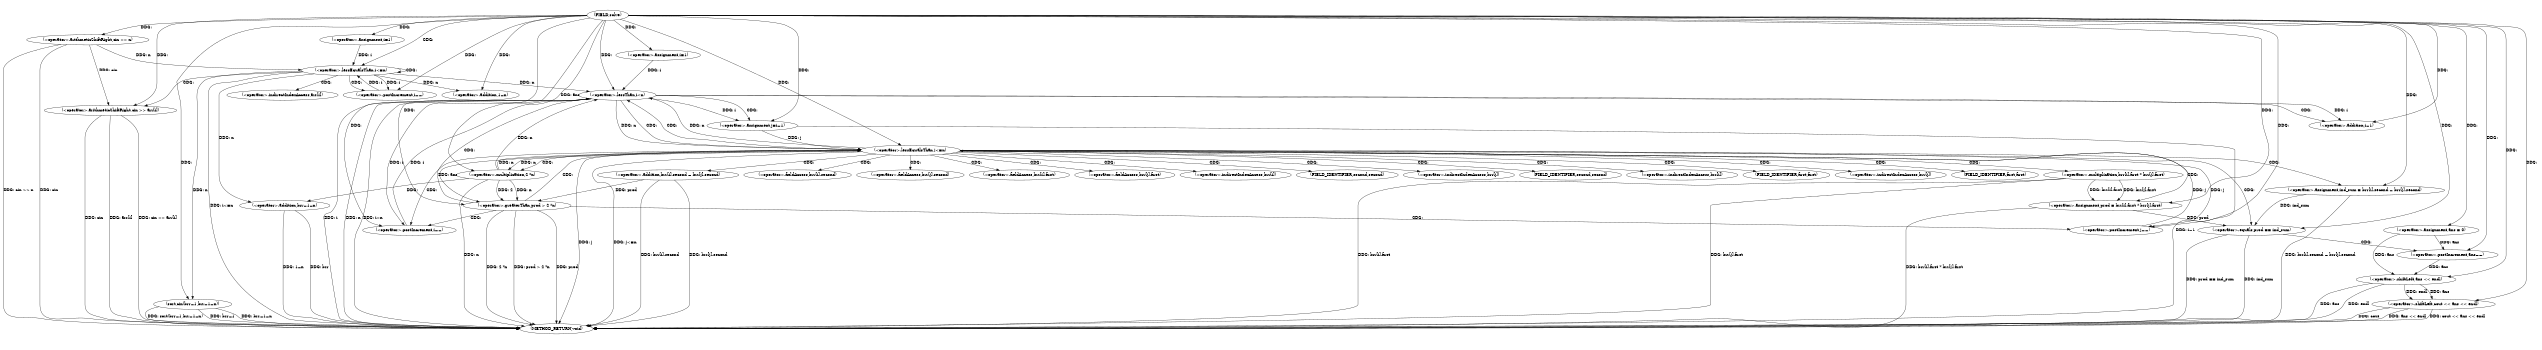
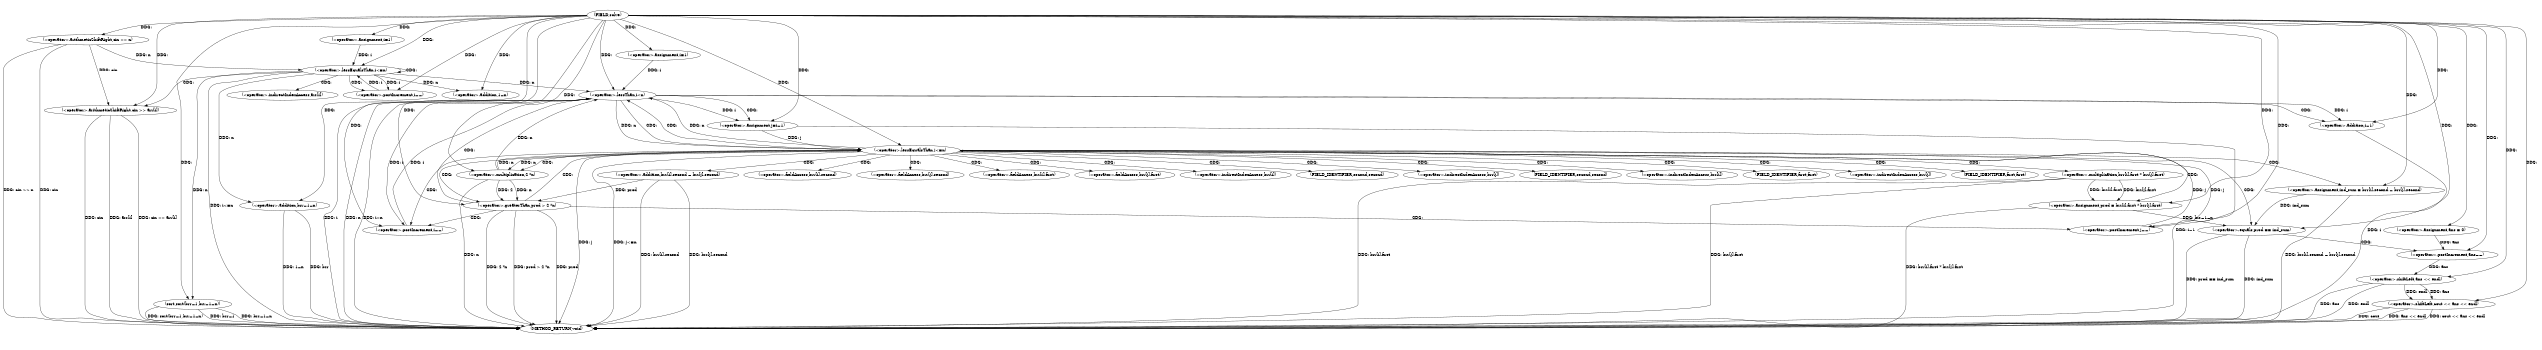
(429, 40) -> (429, 40)
(570, 95) -> (570, 95)
(448, 175) -> (448, 175)
(389, 188) -> (371, 102)
(2198, 218) -> (2198, 218)
(2374, 251) -> none
(193, 304) -> (193, 304)
none -> (1605, 325)
